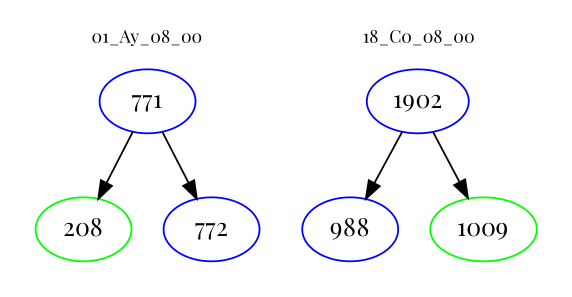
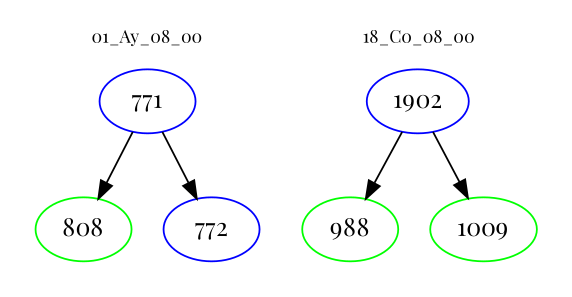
(84, 229) -> (84, 229)
(350, 229) -> (350, 229)
